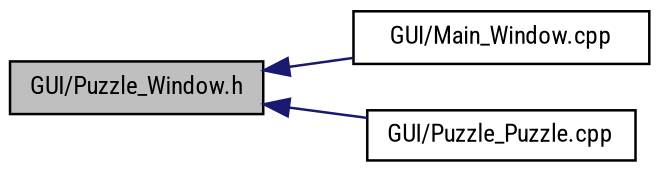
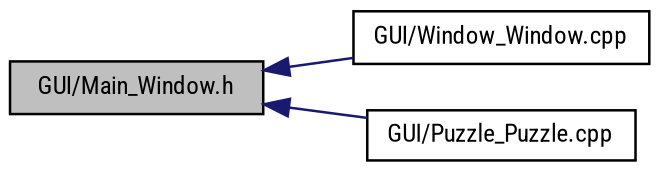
(501, 38) -> (501, 38)
(137, 88) -> (137, 88)
